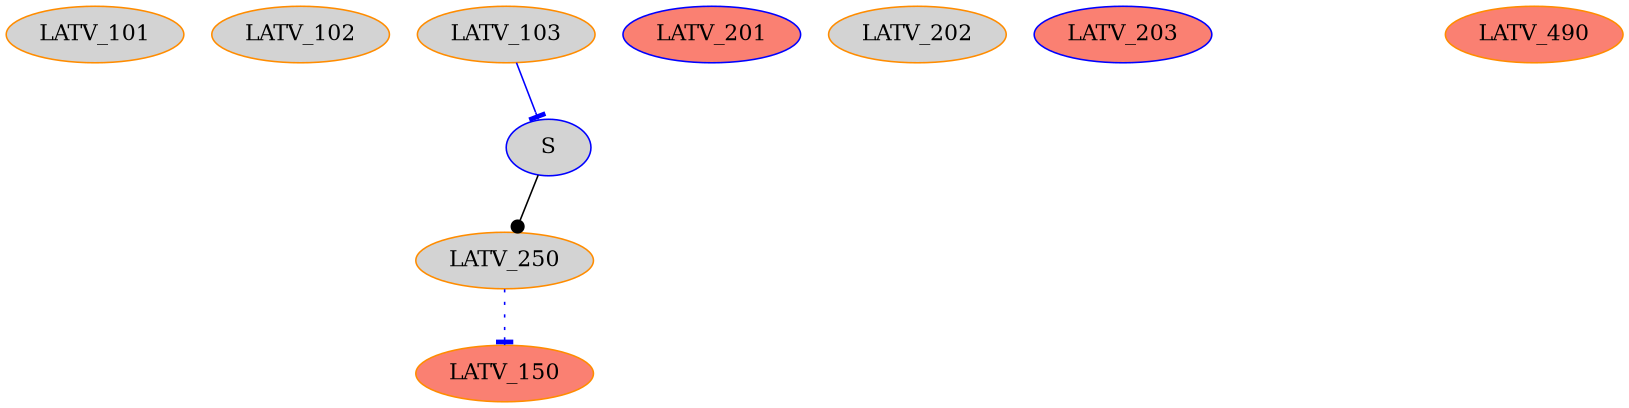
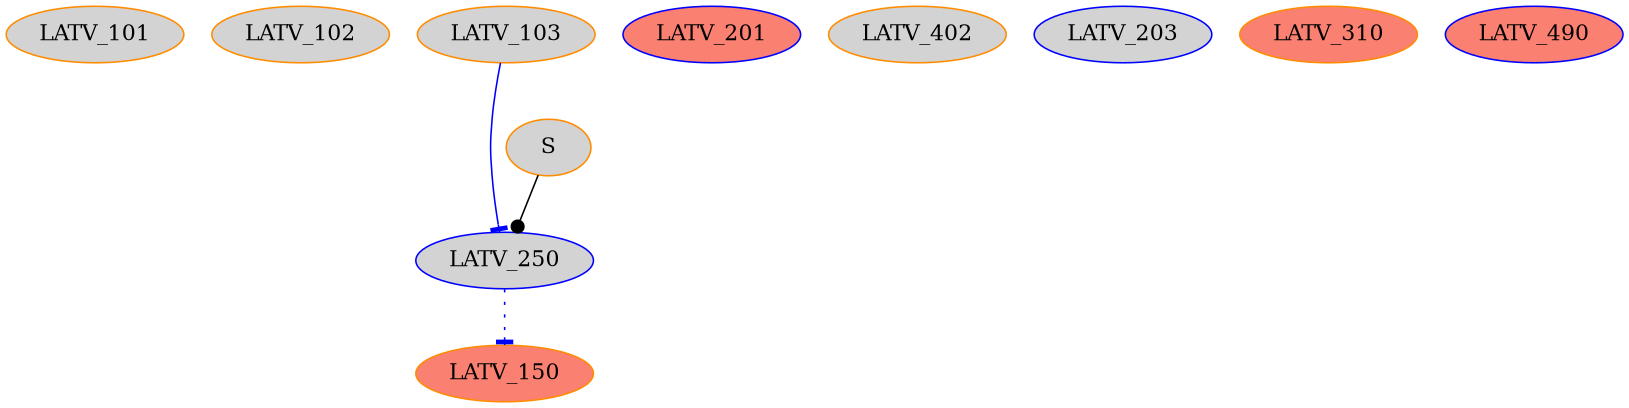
(917, 35) -> (917, 35)
(1123, 35) -> (1123, 35)
none -> (1329, 35)
(1534, 35) -> (1534, 35)
(526, 87) -> (491, 143)
(549, 148) -> (549, 148)
(505, 261) -> (505, 261)
